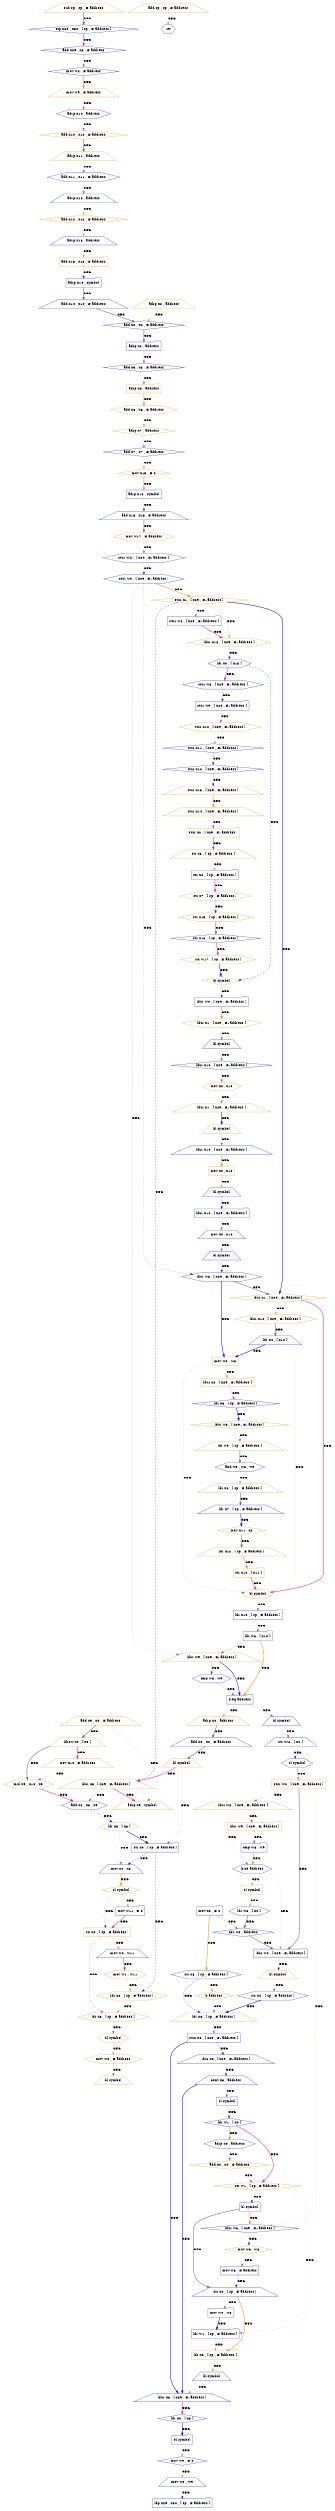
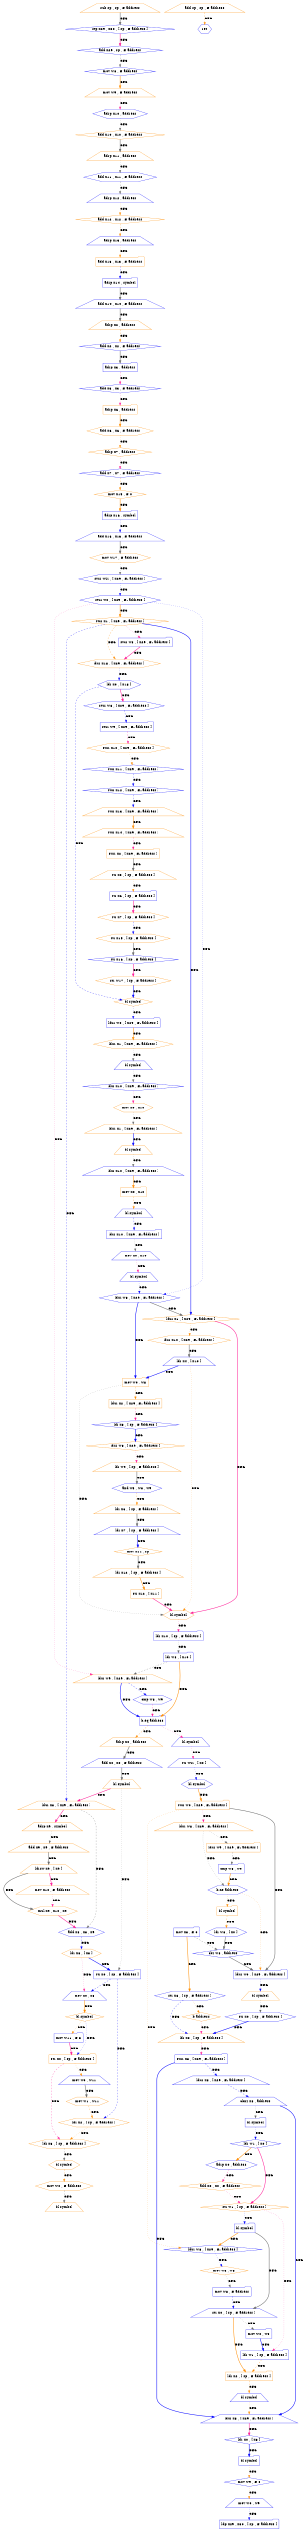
(114, 315) -> (120, 313)
(143, 1758) -> (51, 1836)
